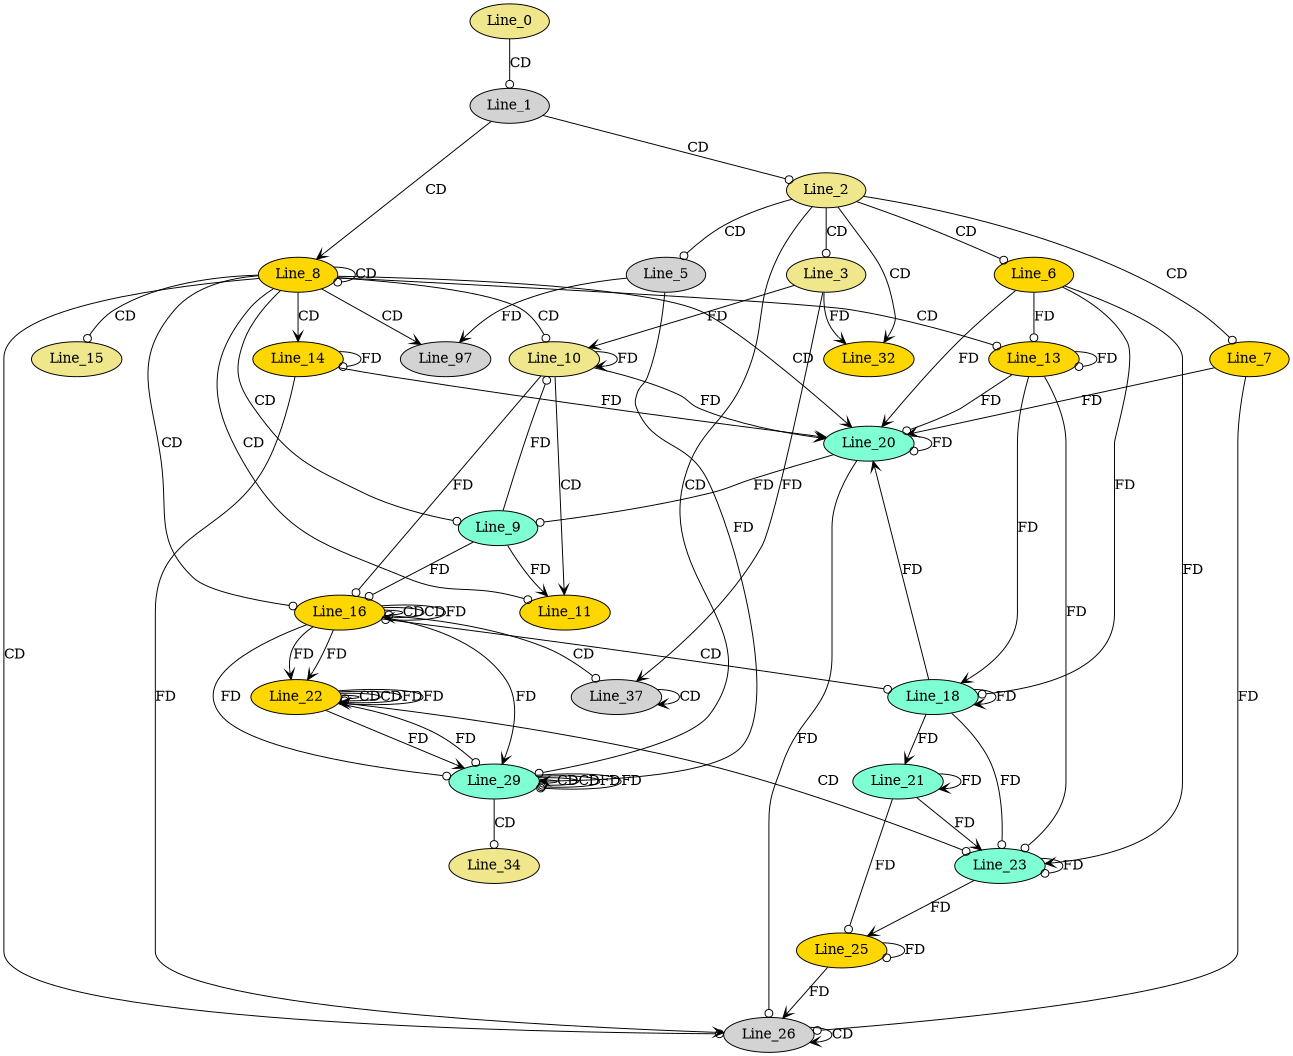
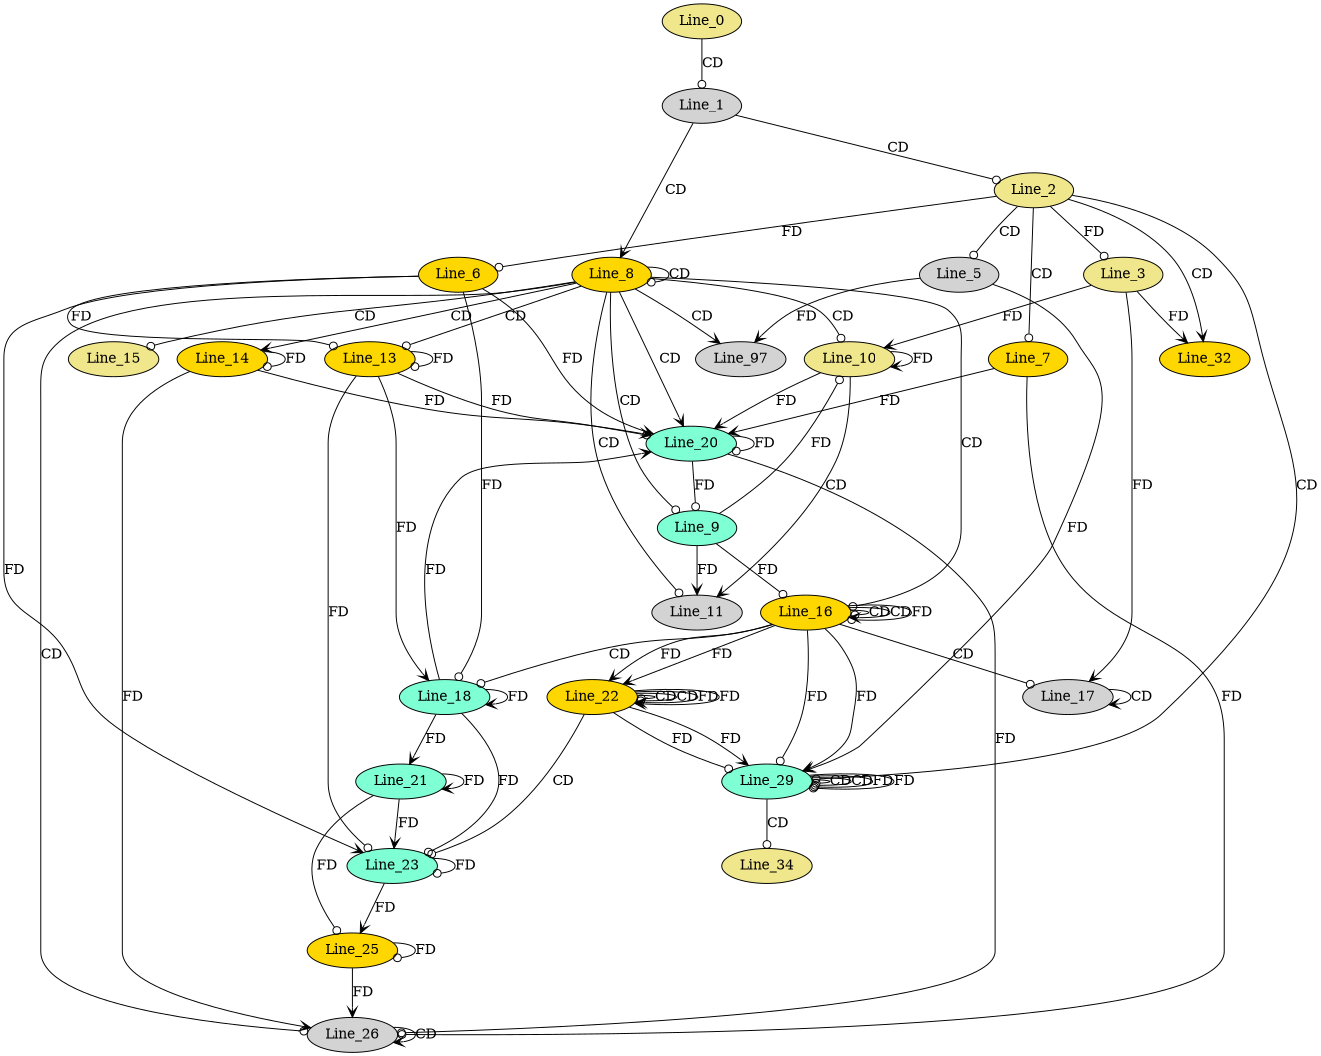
(837, 233) -> (1094, 233)
(966, 233) -> (792, 233)
(450, 483) -> none
(565, 613) -> (697, 613)
(616, 697) -> (1068, 697)
